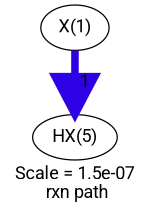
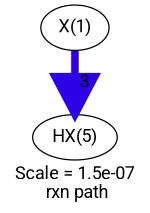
(83, 83) -> (83, 83)
